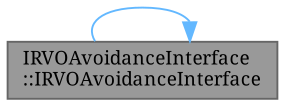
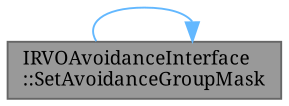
(142, 70) -> (144, 70)
